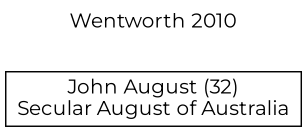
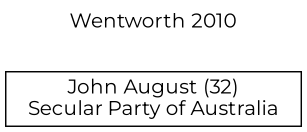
(154, 99) -> (154, 99)
